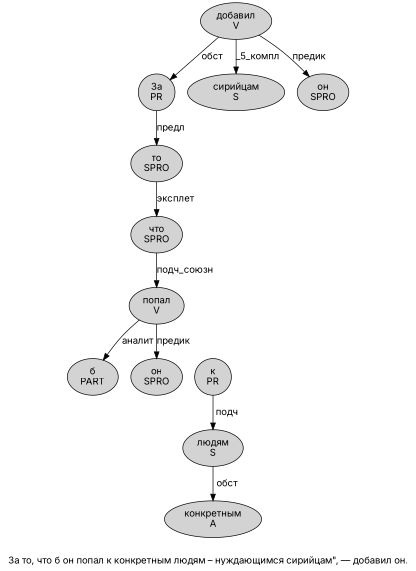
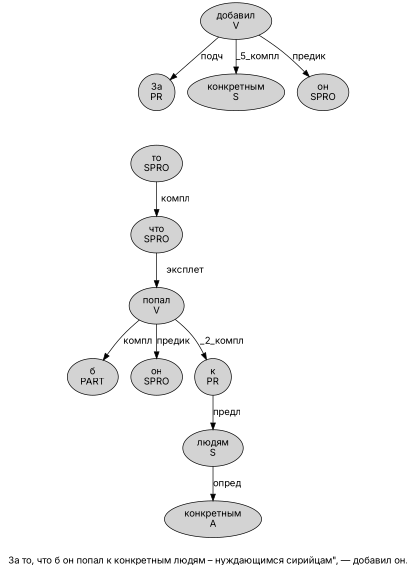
(212, 57) -> (212, 57)
(236, 92) -> (236, 92)
(157, 124) -> none
(176, 199) -> (176, 199)
(185, 270) -> (185, 270)
none -> (191, 335)
(138, 341) -> (138, 341)
(227, 412) -> (227, 412)
(227, 484) -> (227, 484)
